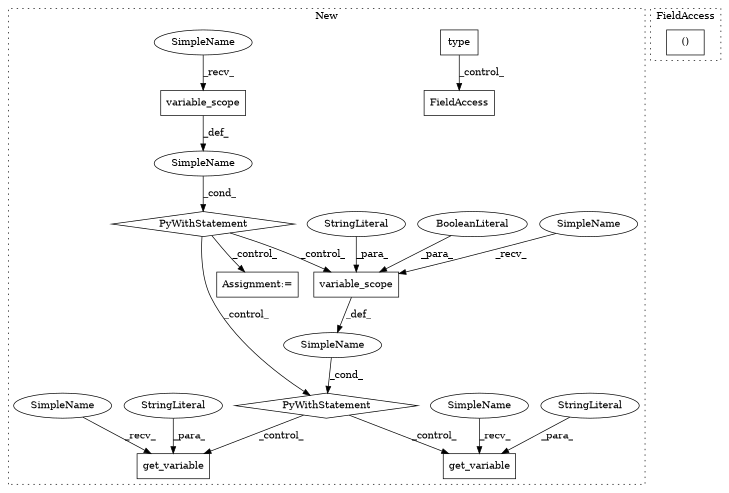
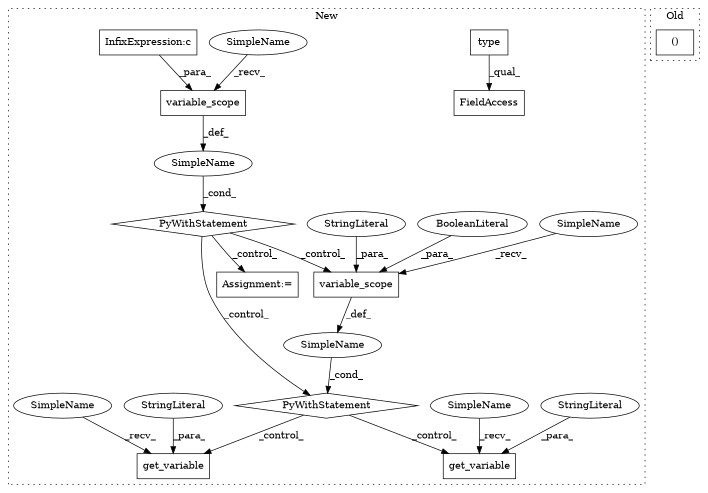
(686, 16) -> (675, 16)
none -> (148, 42)
(482, 73) -> (505, 73)
